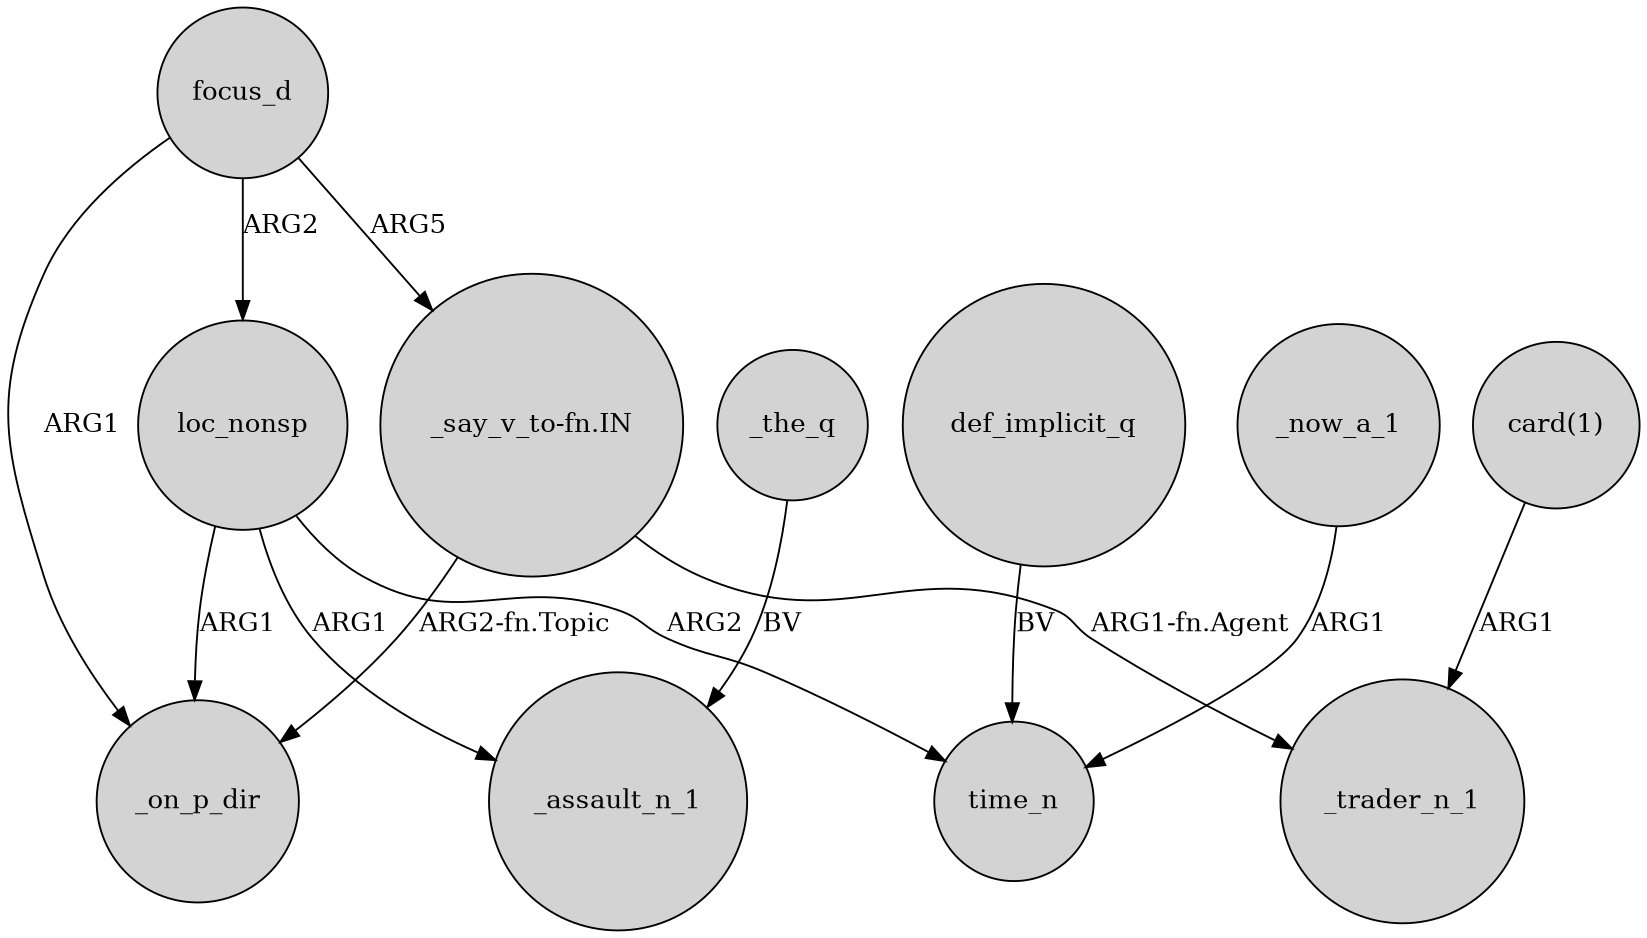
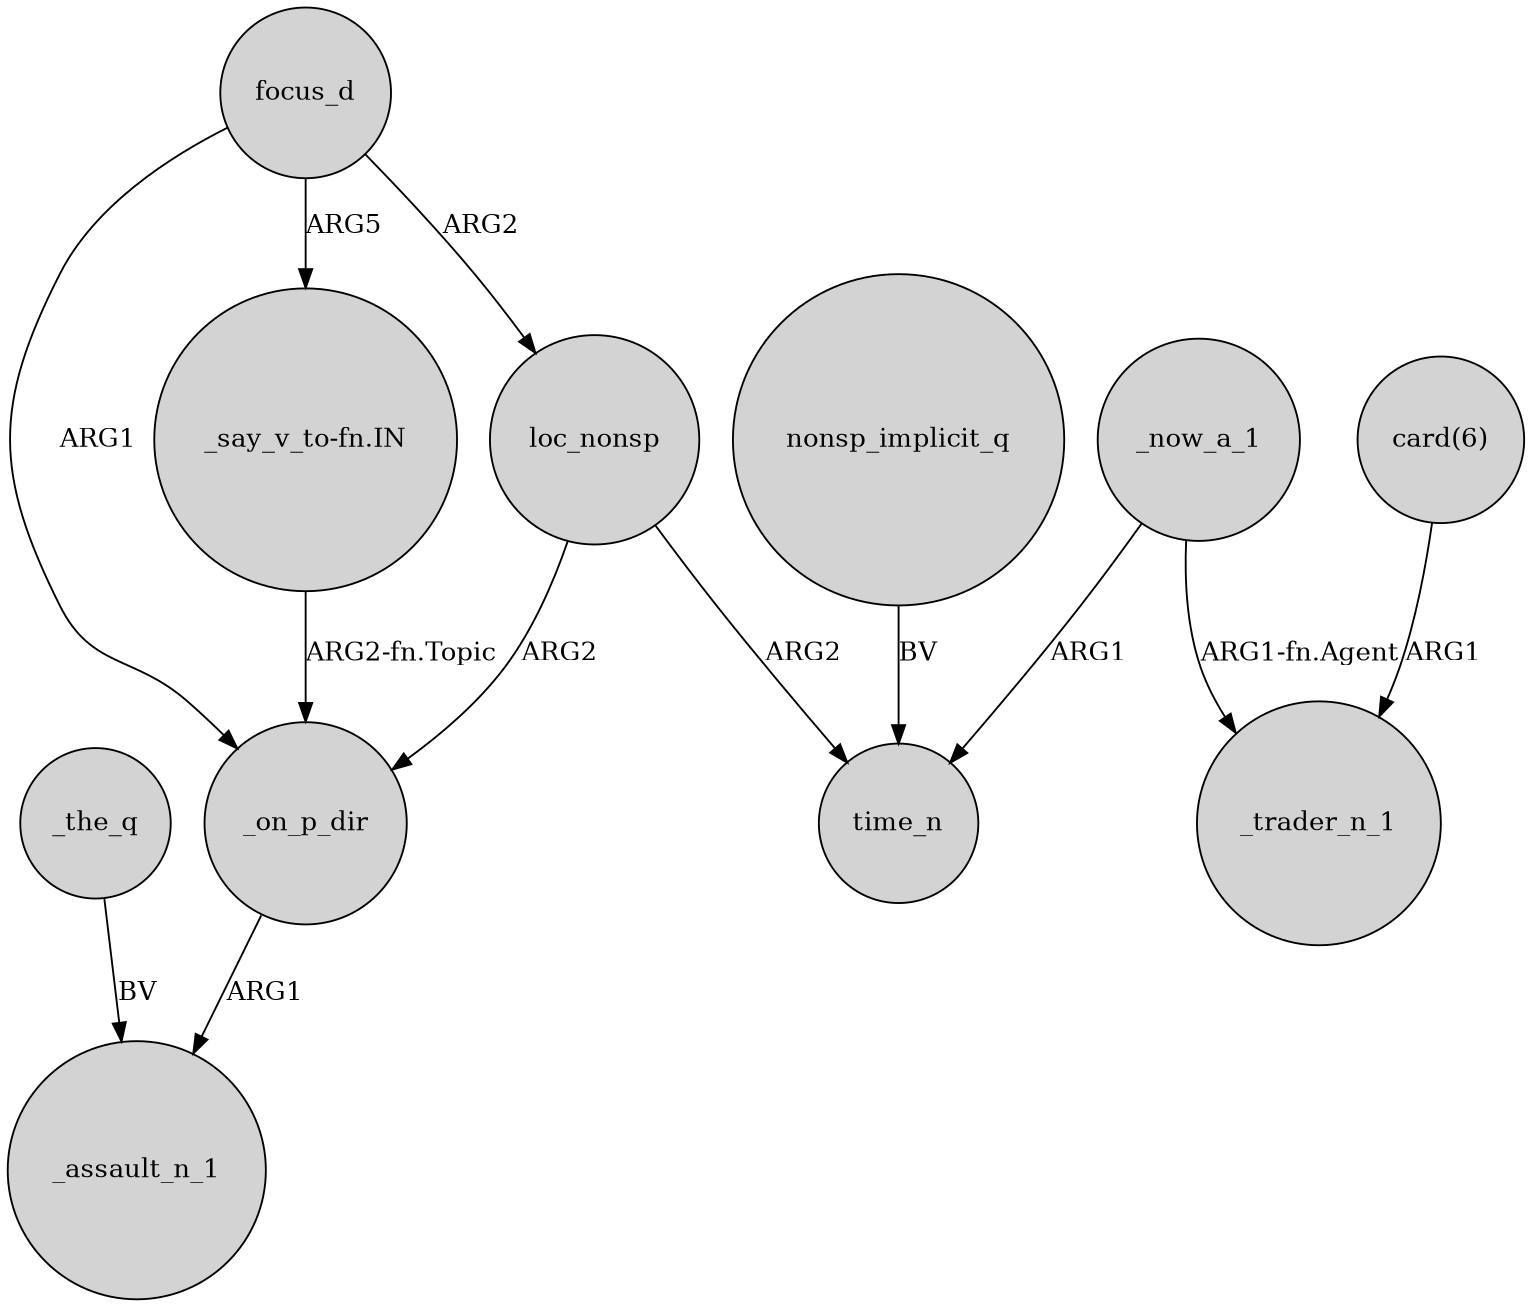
(1044, 425) -> (899, 440)
(1556, 425) -> (1441, 440)
(967, 590) -> (1192, 632)
(238, 624) -> (560, 653)
(340, 667) -> (231, 976)
